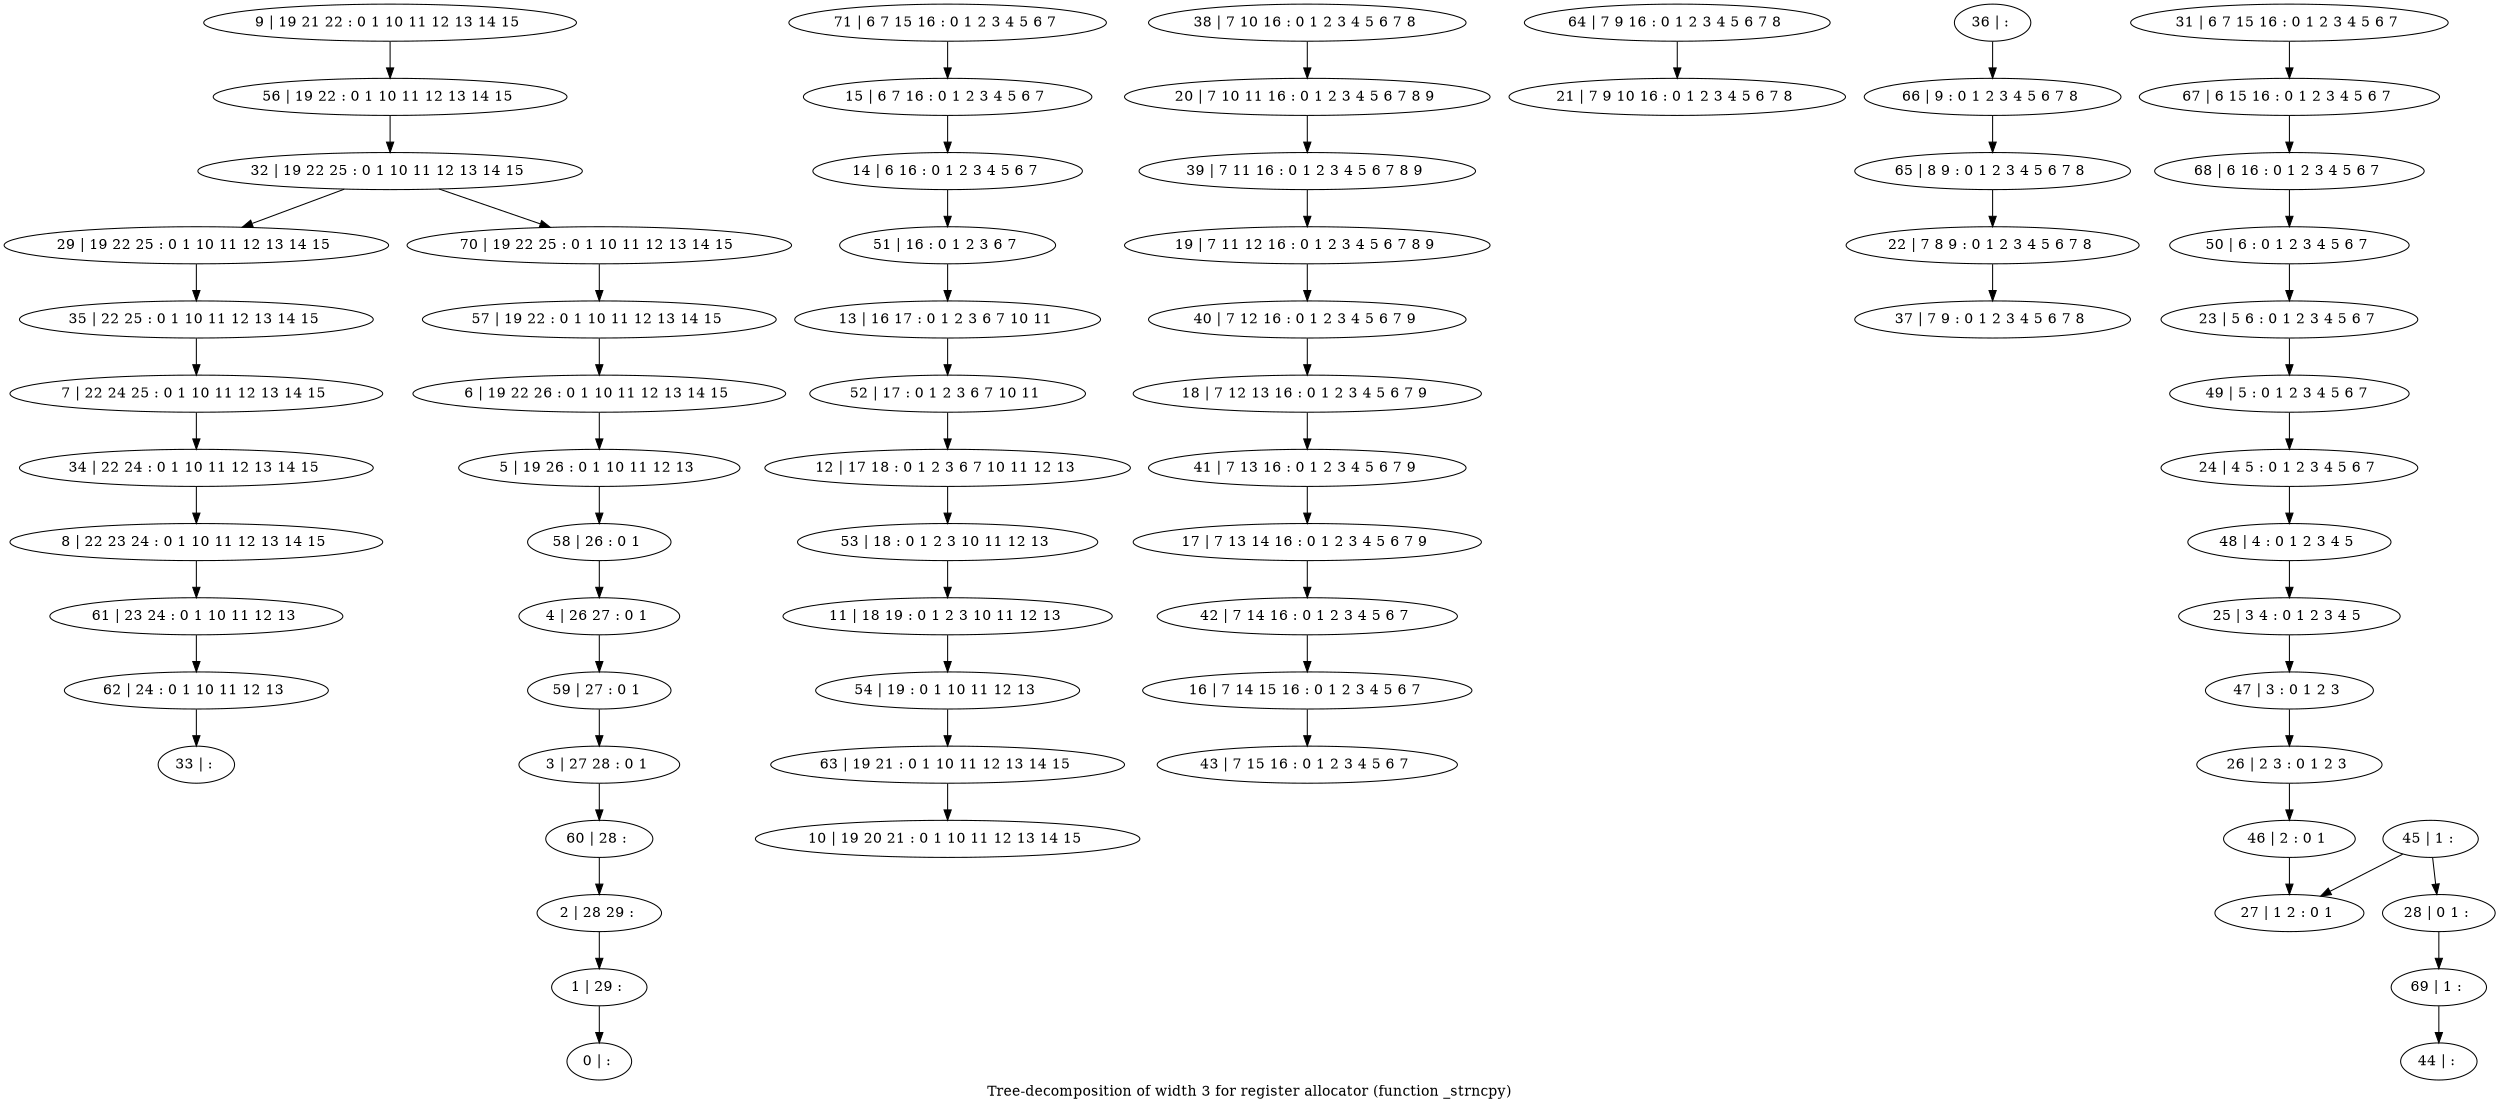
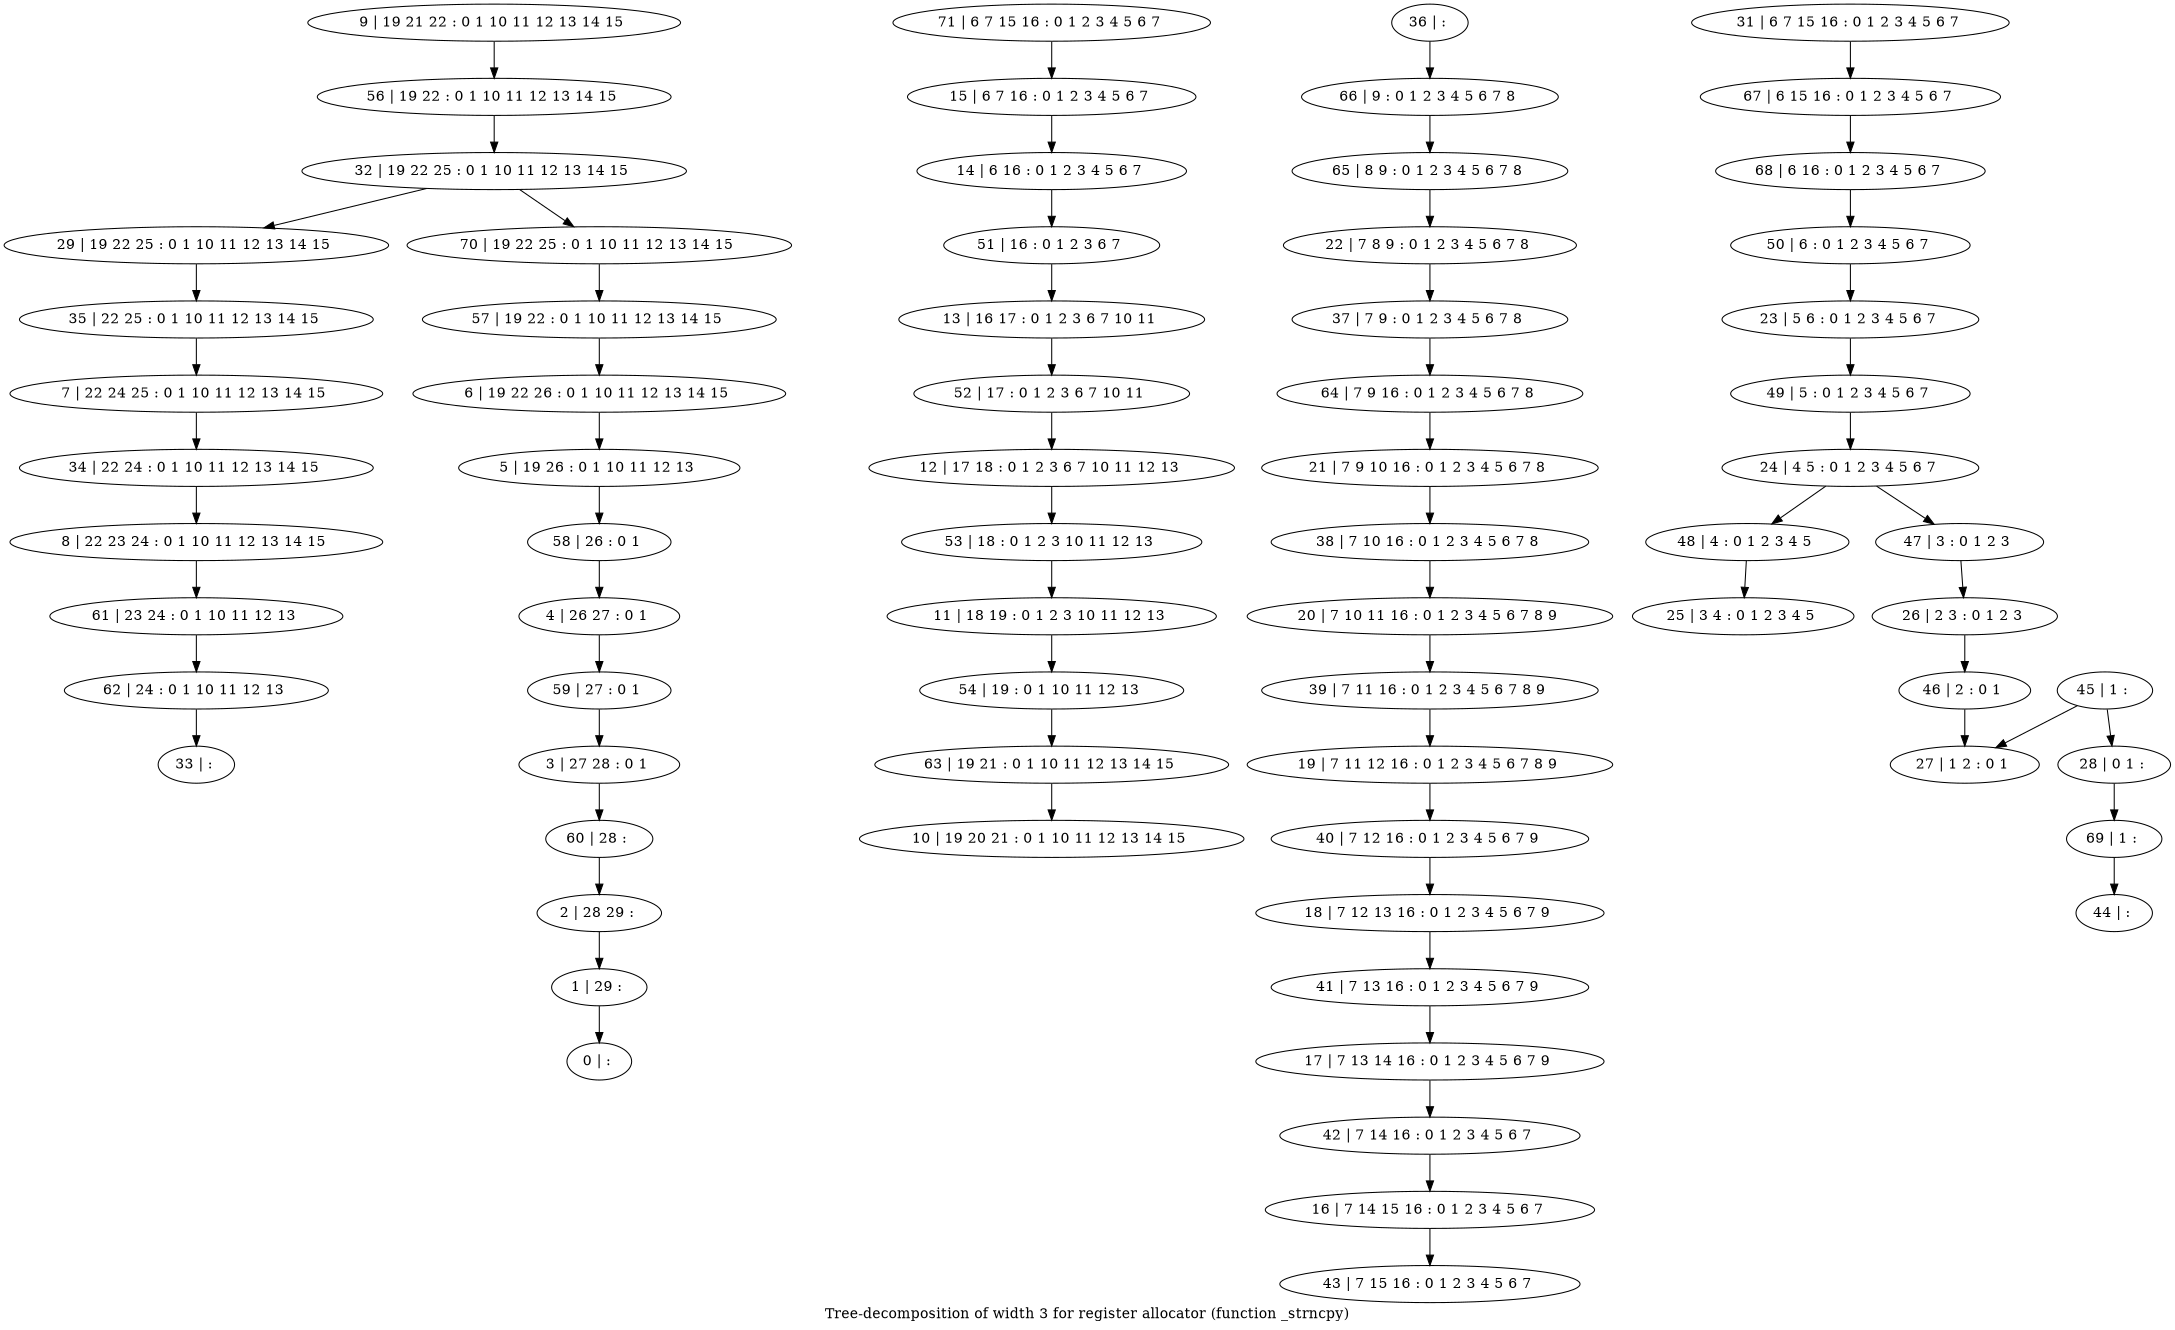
none -> (1430, 352)
none -> (1430, 500)
(2289, 648) -> (1901, 502)
